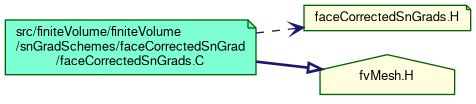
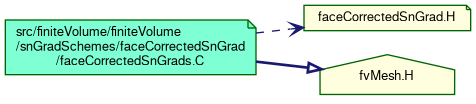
(387, 18) -> (387, 18)
